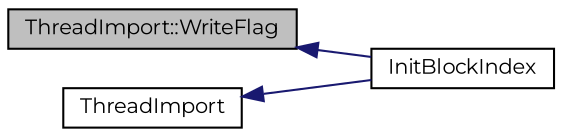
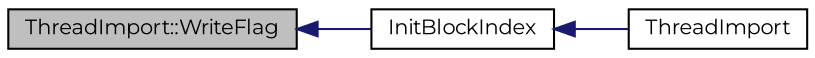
(318, 87) -> (602, 29)
